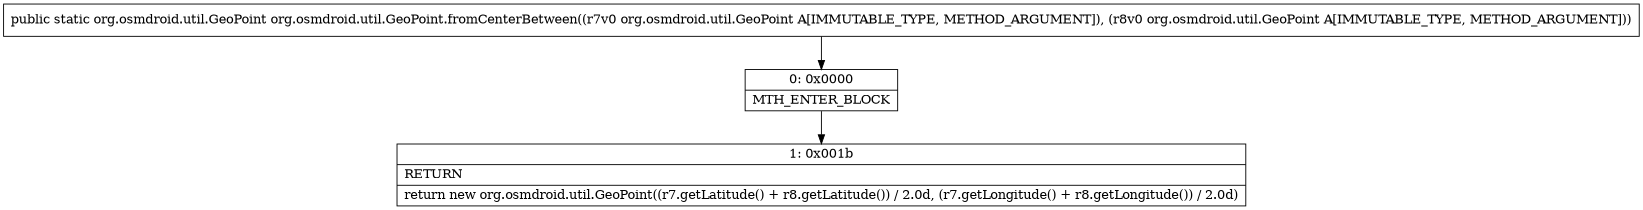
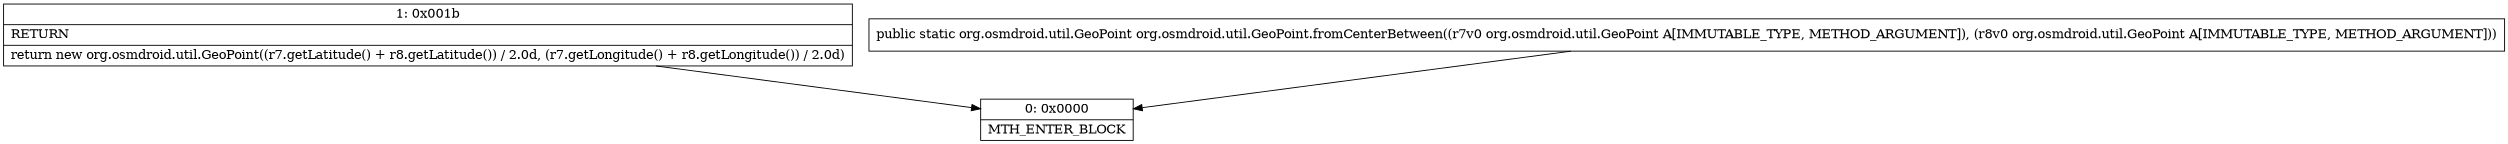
(821, 123) -> (814, 87)
